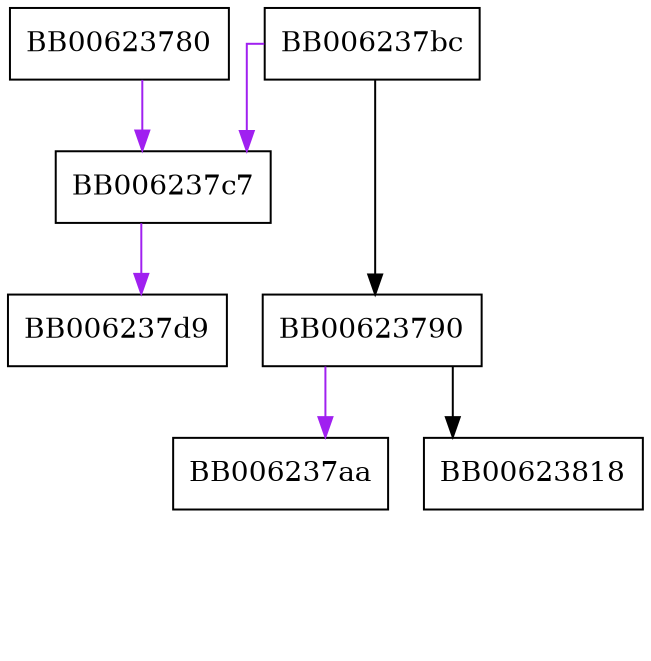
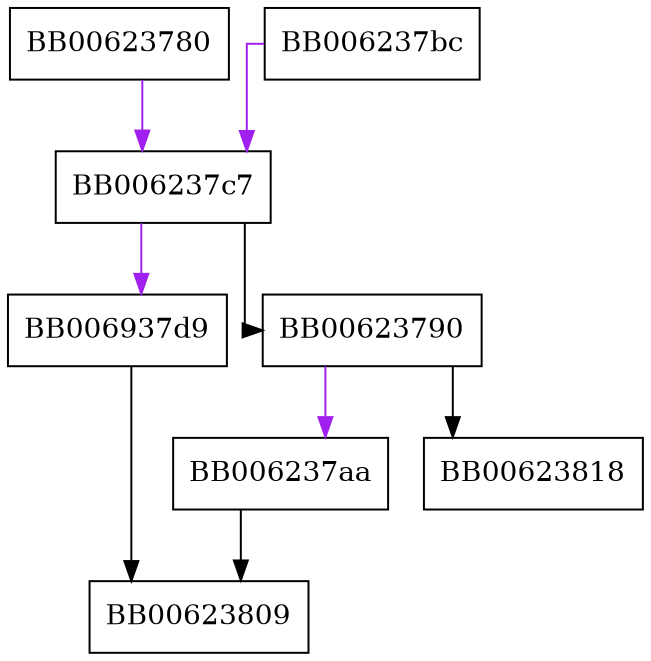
(375, 177) -> (245, 278)
(117, 330) -> (117, 330)
none -> (199, 617)
